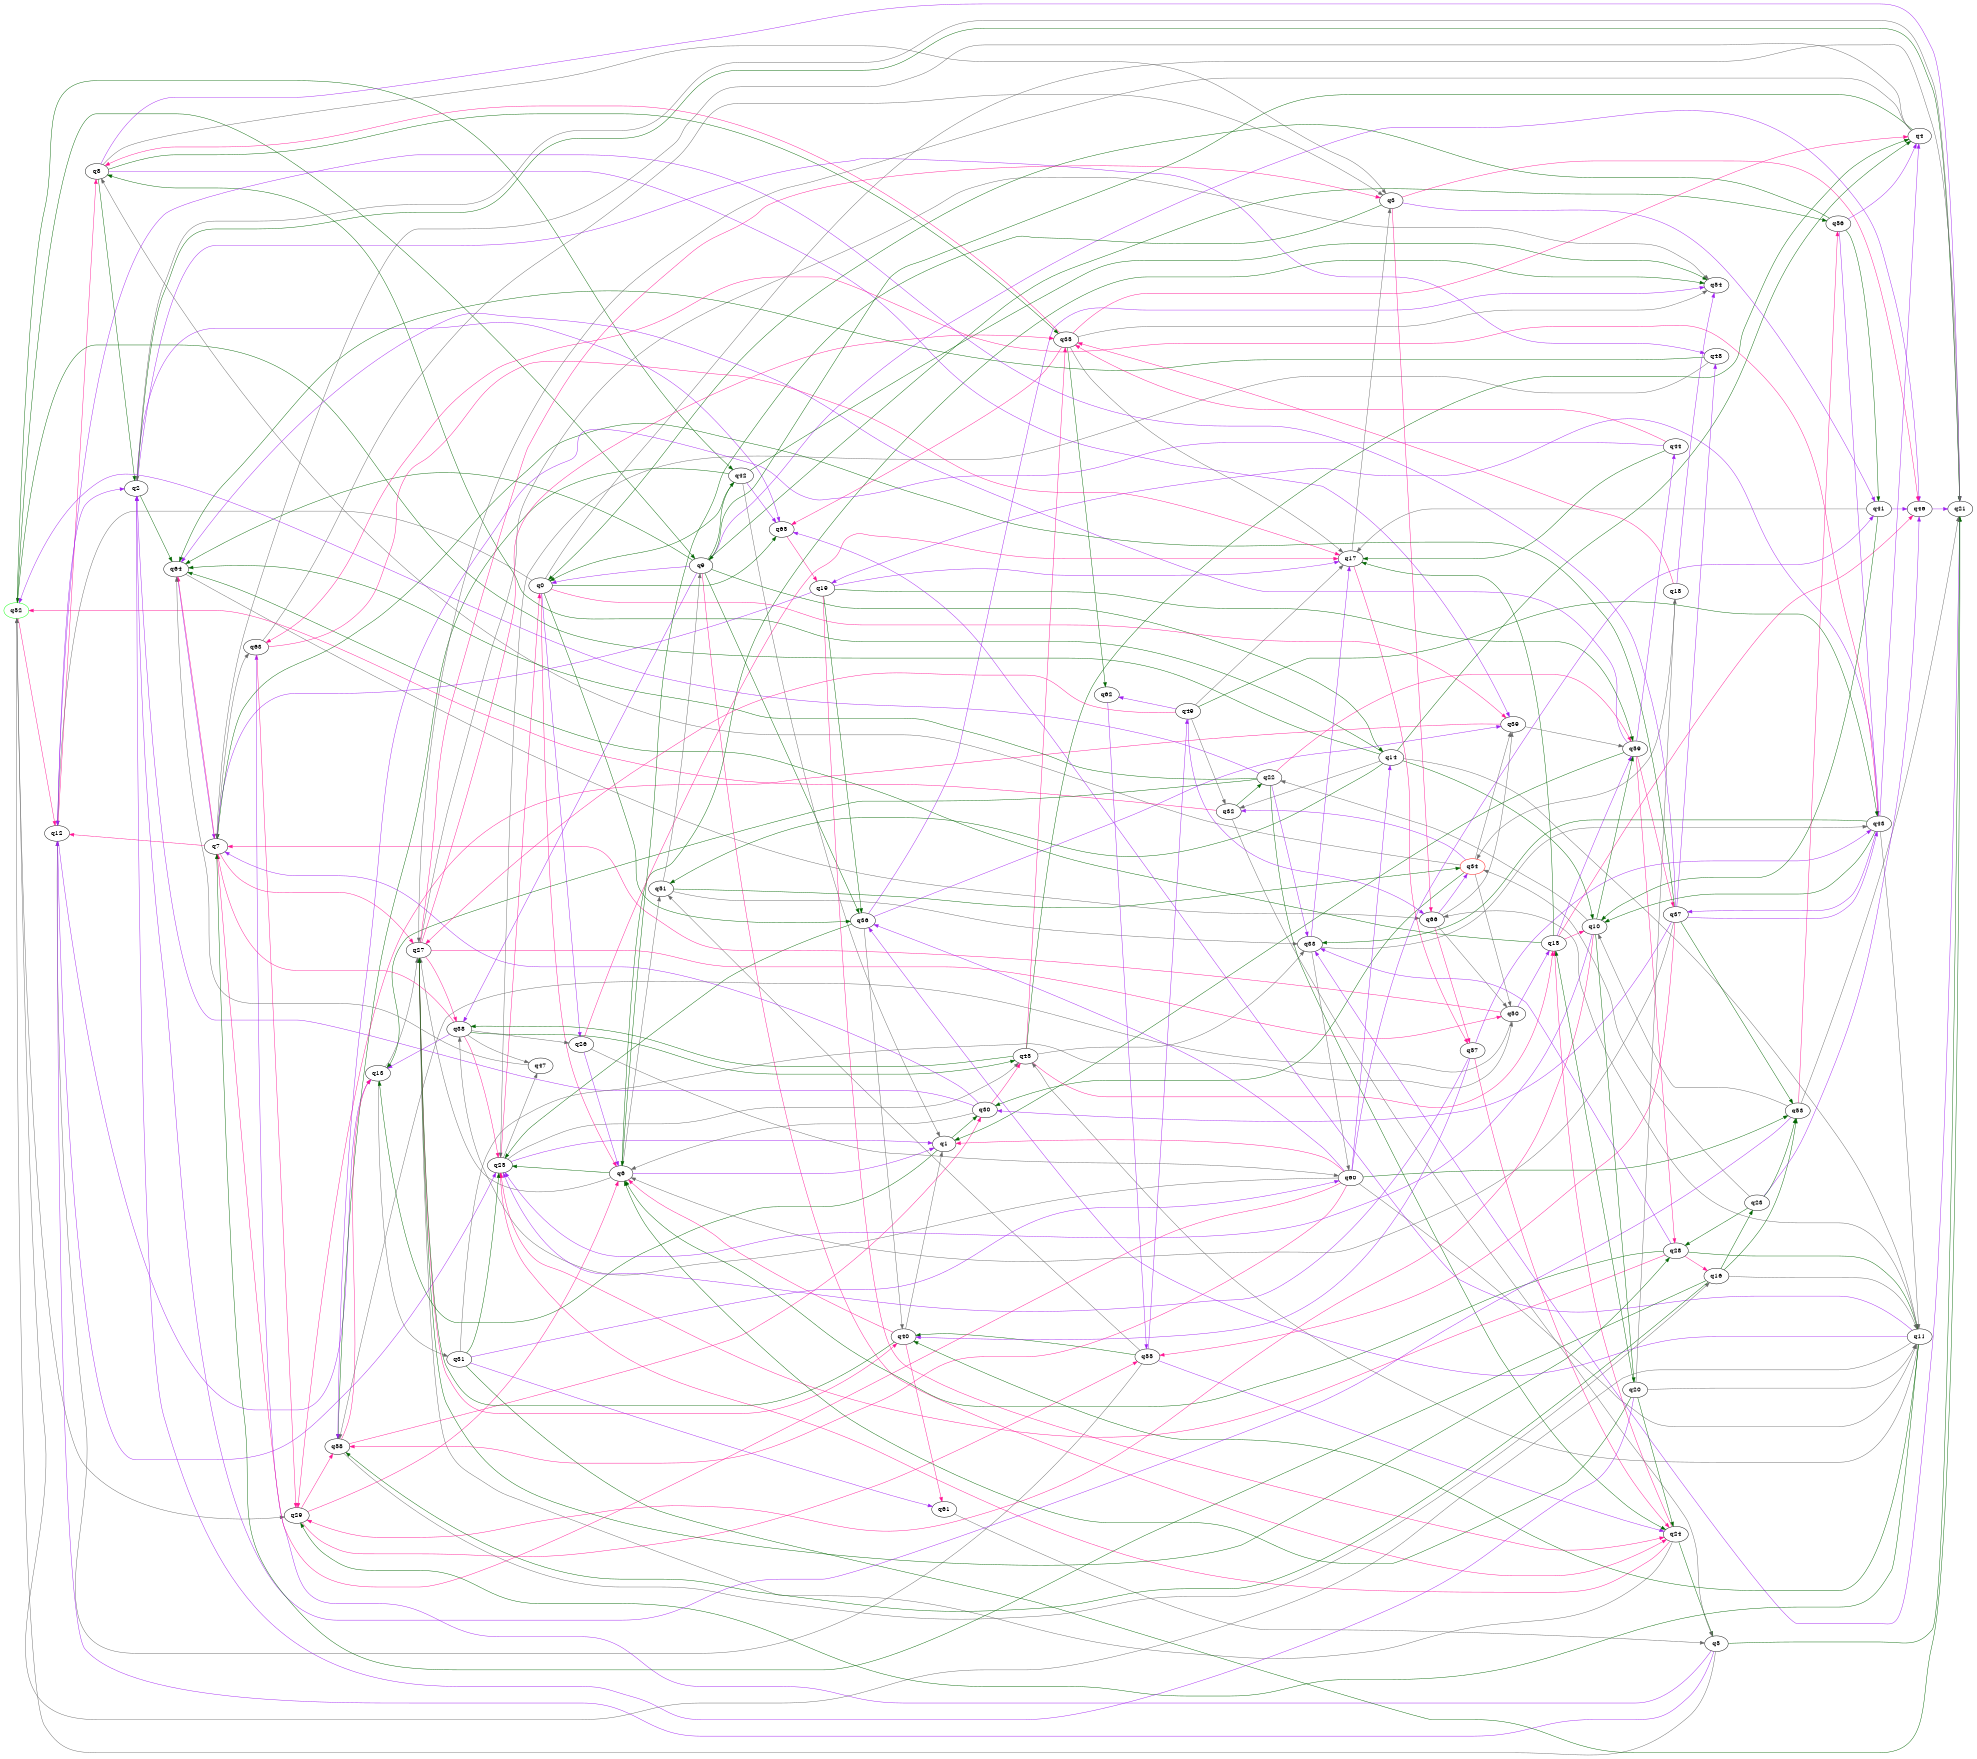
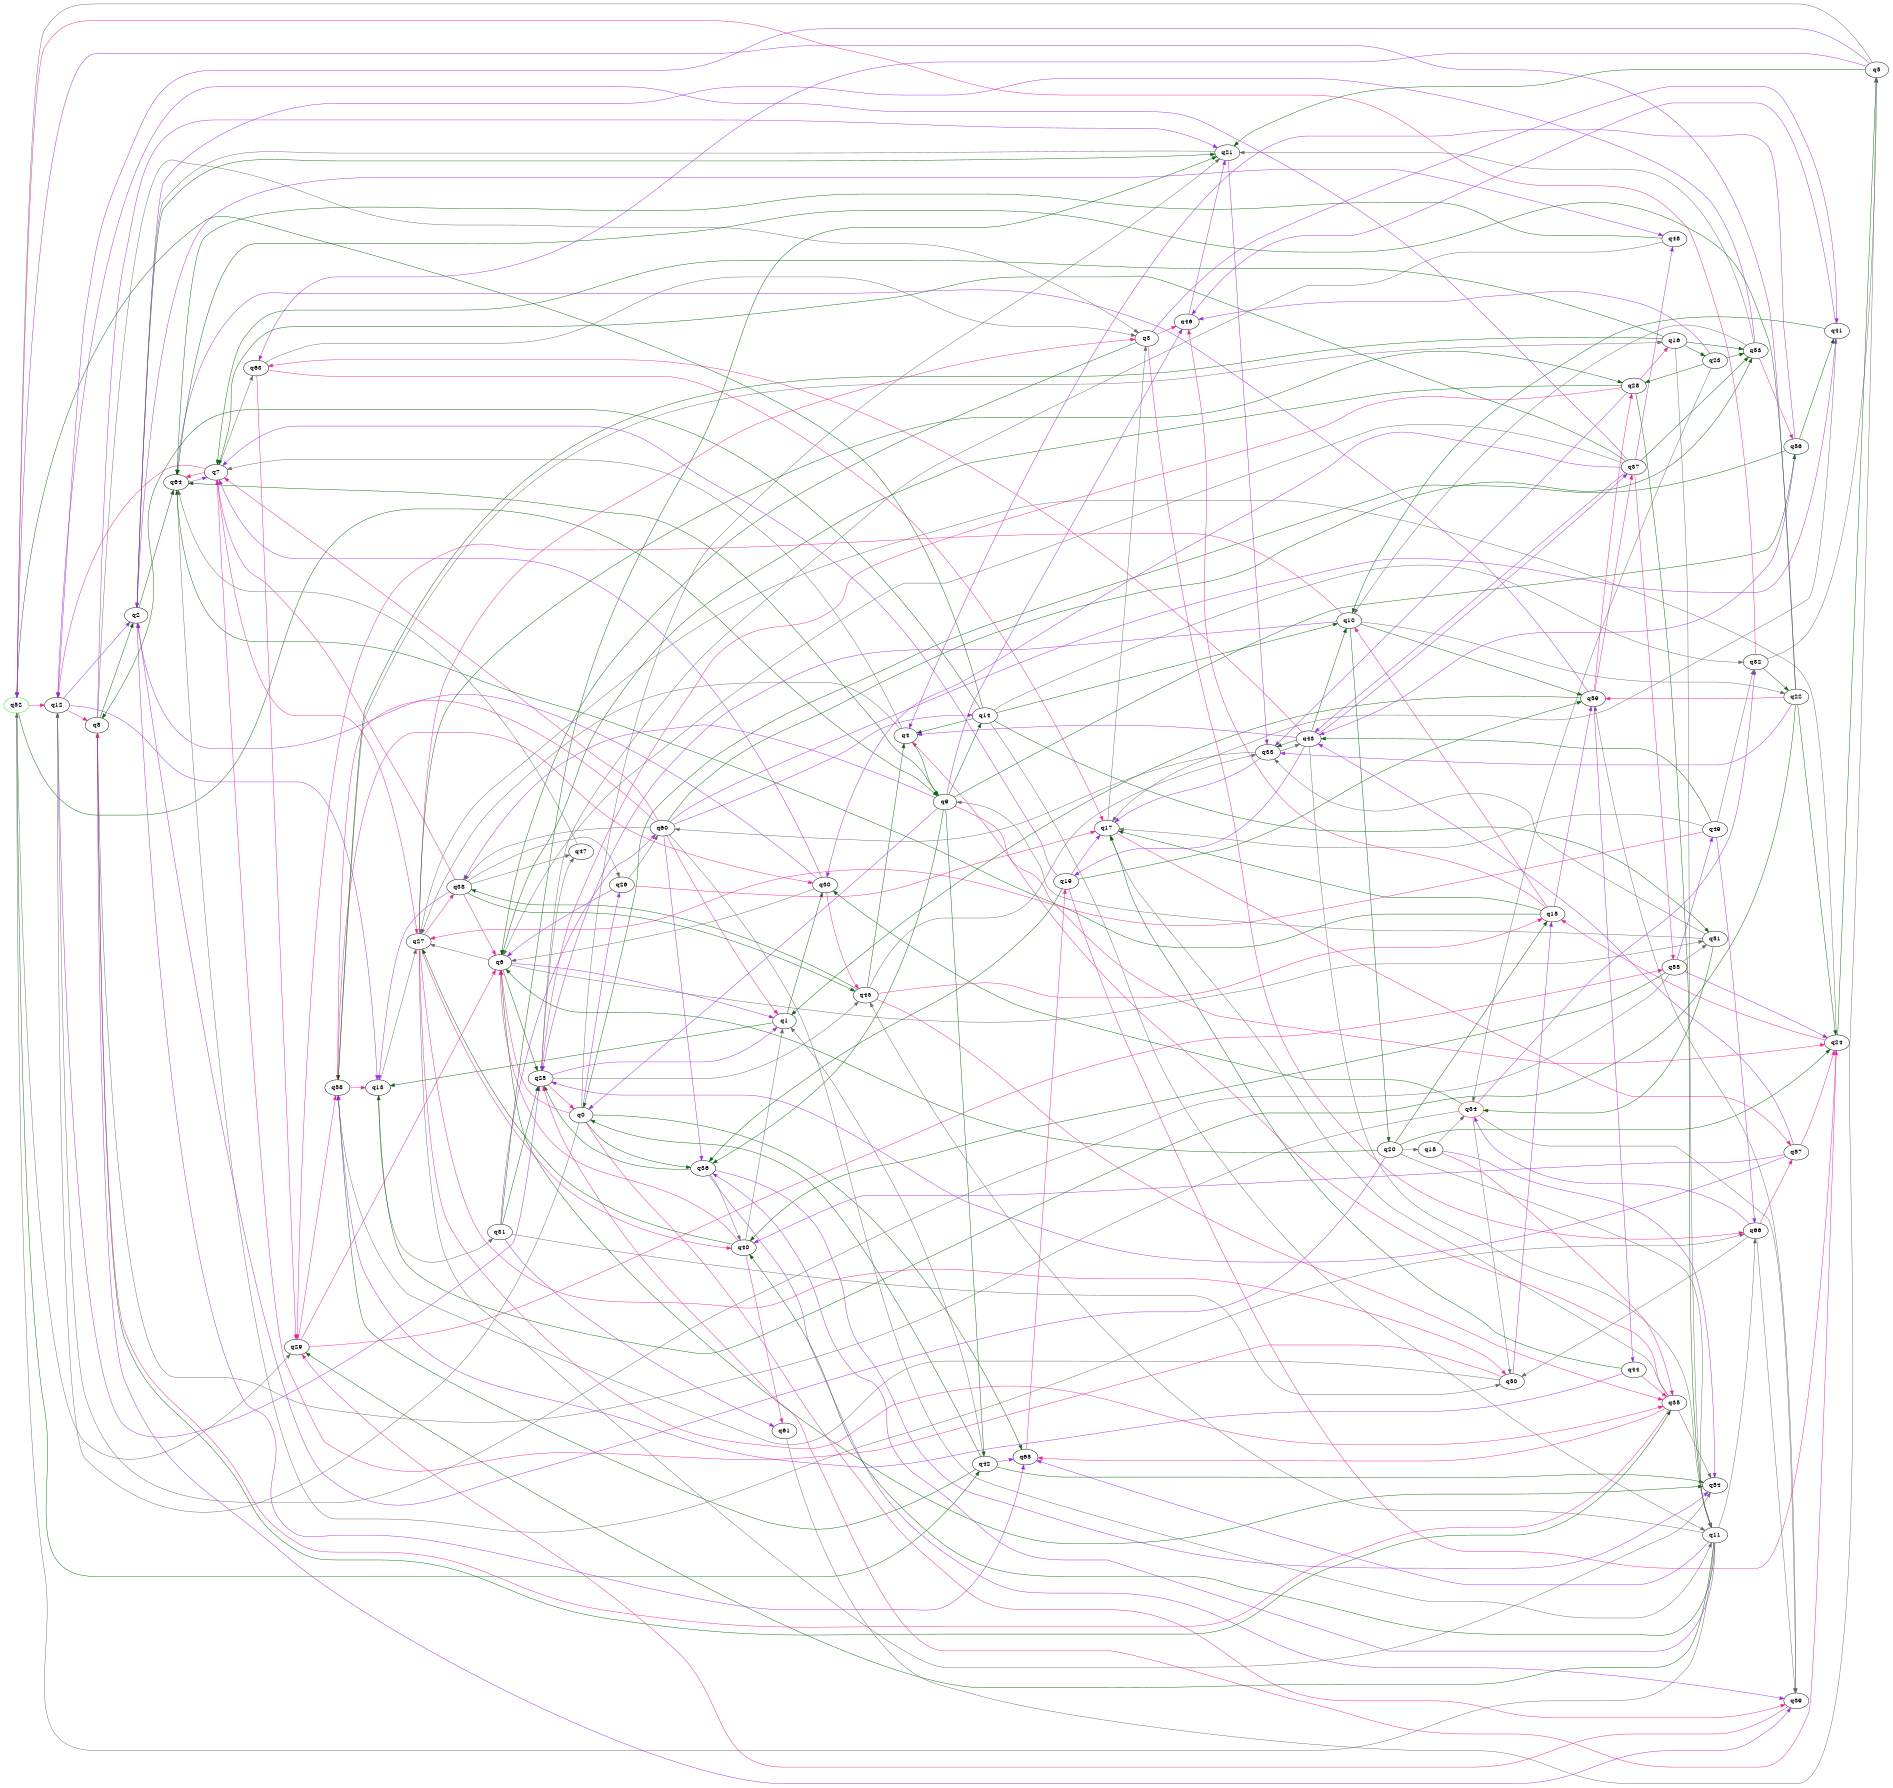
(1107, 695) -> none
(485, 1094) -> (479, 923)
